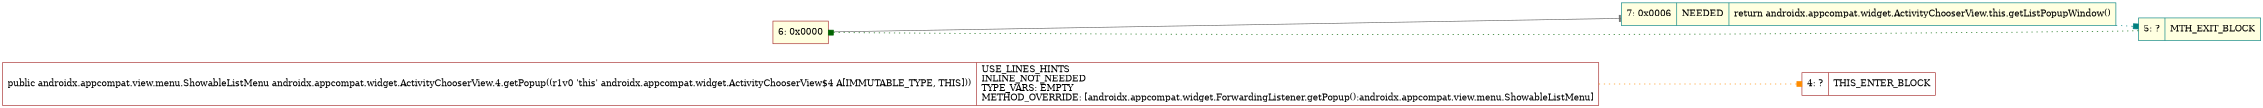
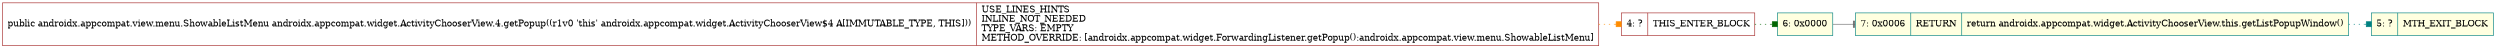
(1703, 14) -> (1936, 24)
(801, 32) -> (1805, 24)
(1487, 35) -> (1763, 24)
